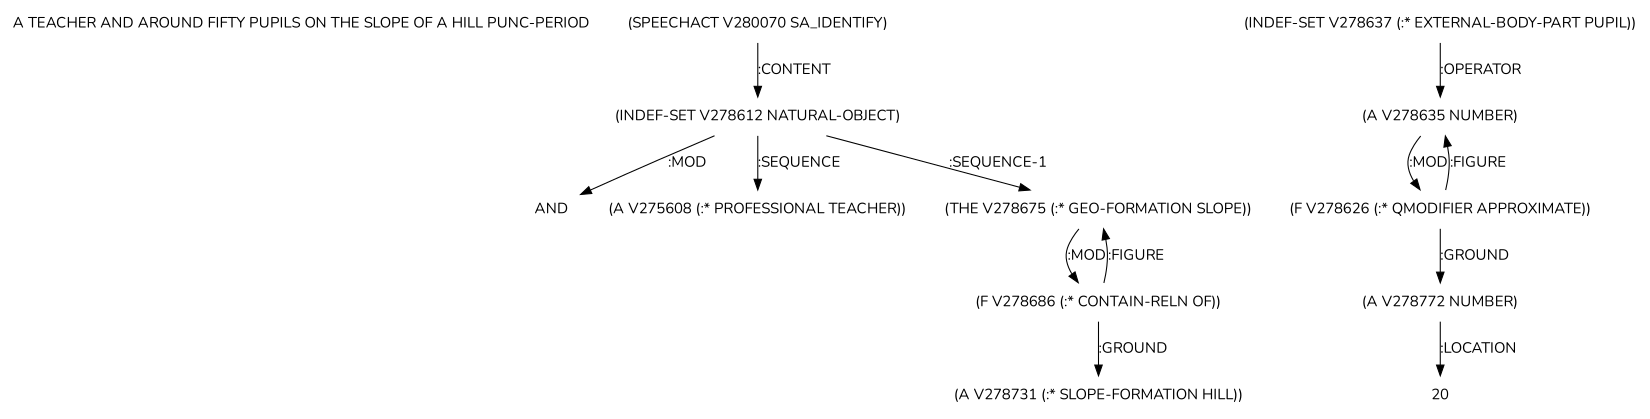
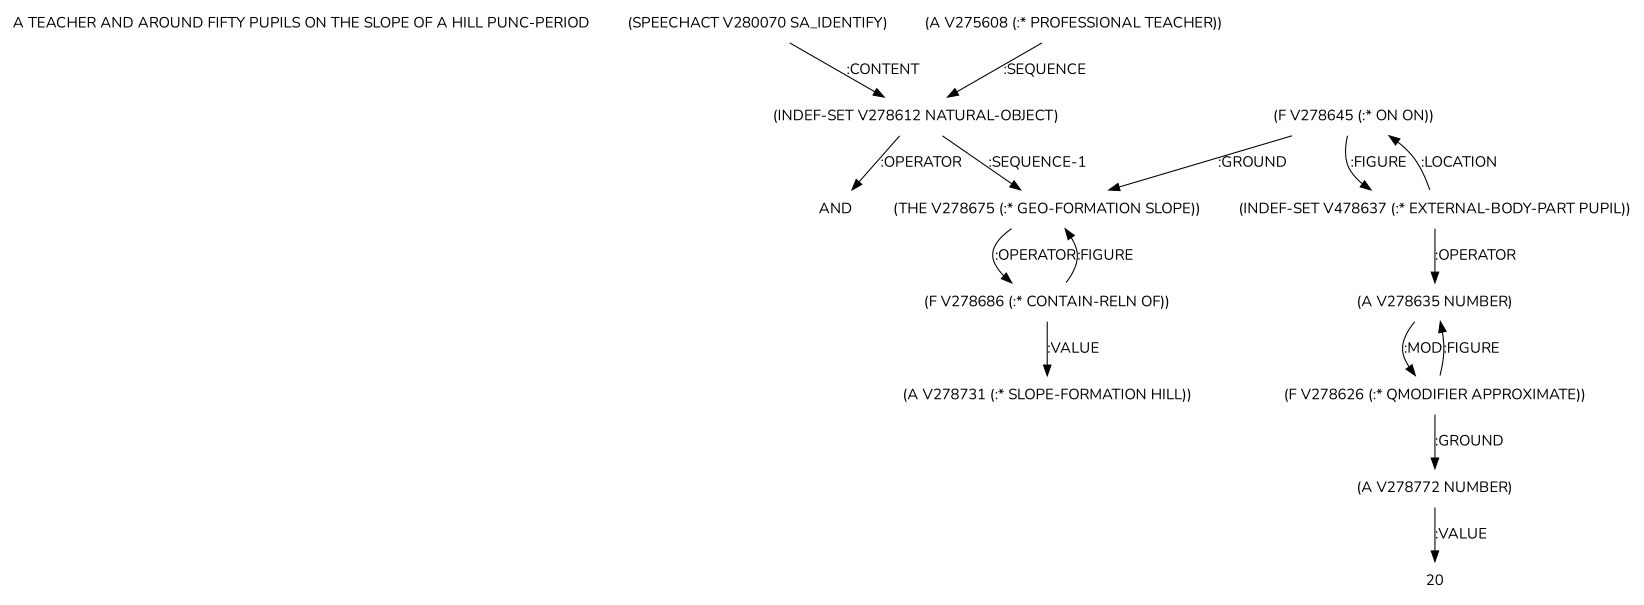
(1440, 23) -> (1435, 209)
none -> (1354, 116)
(758, 158) -> (999, 67)
(688, 163) -> (921, 163)
(1087, 256) -> (1035, 256)
(1133, 349) -> (1073, 349)
(1479, 349) -> (1461, 535)
